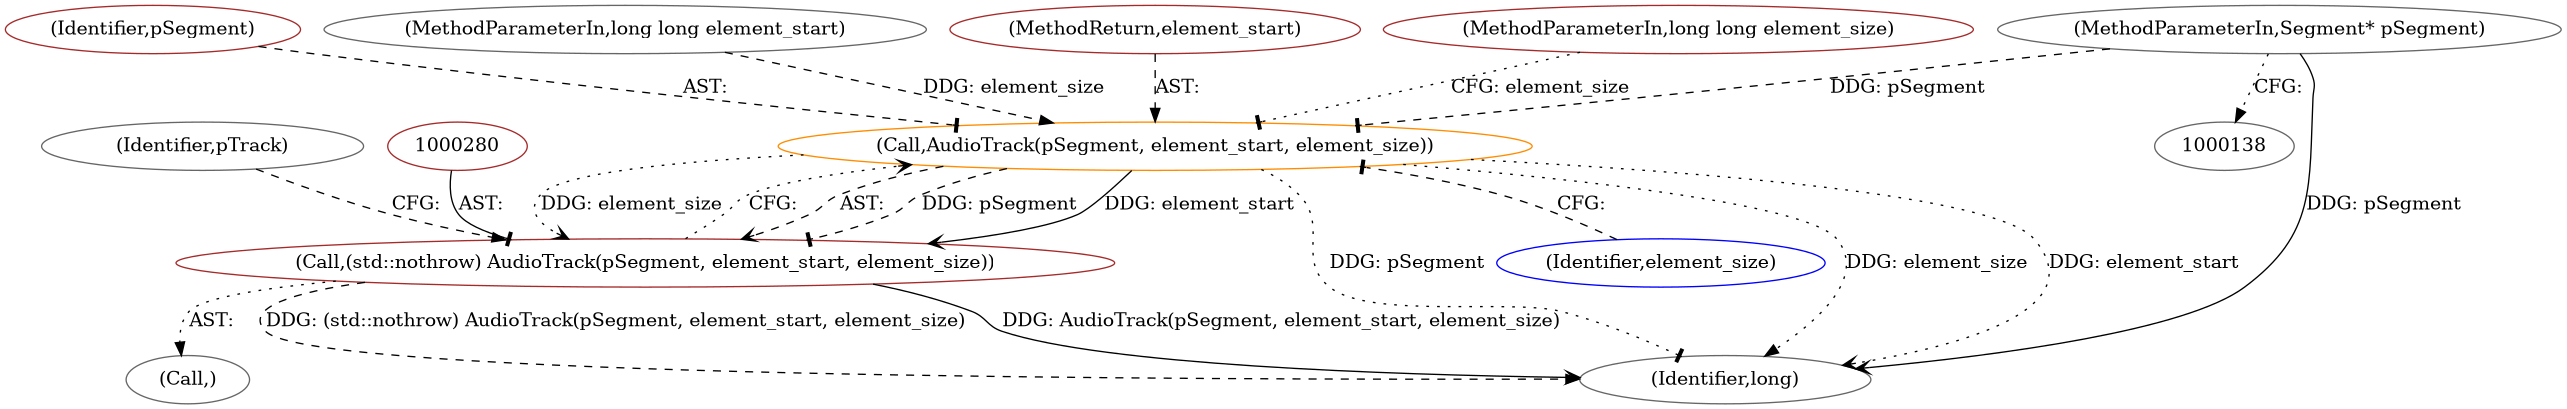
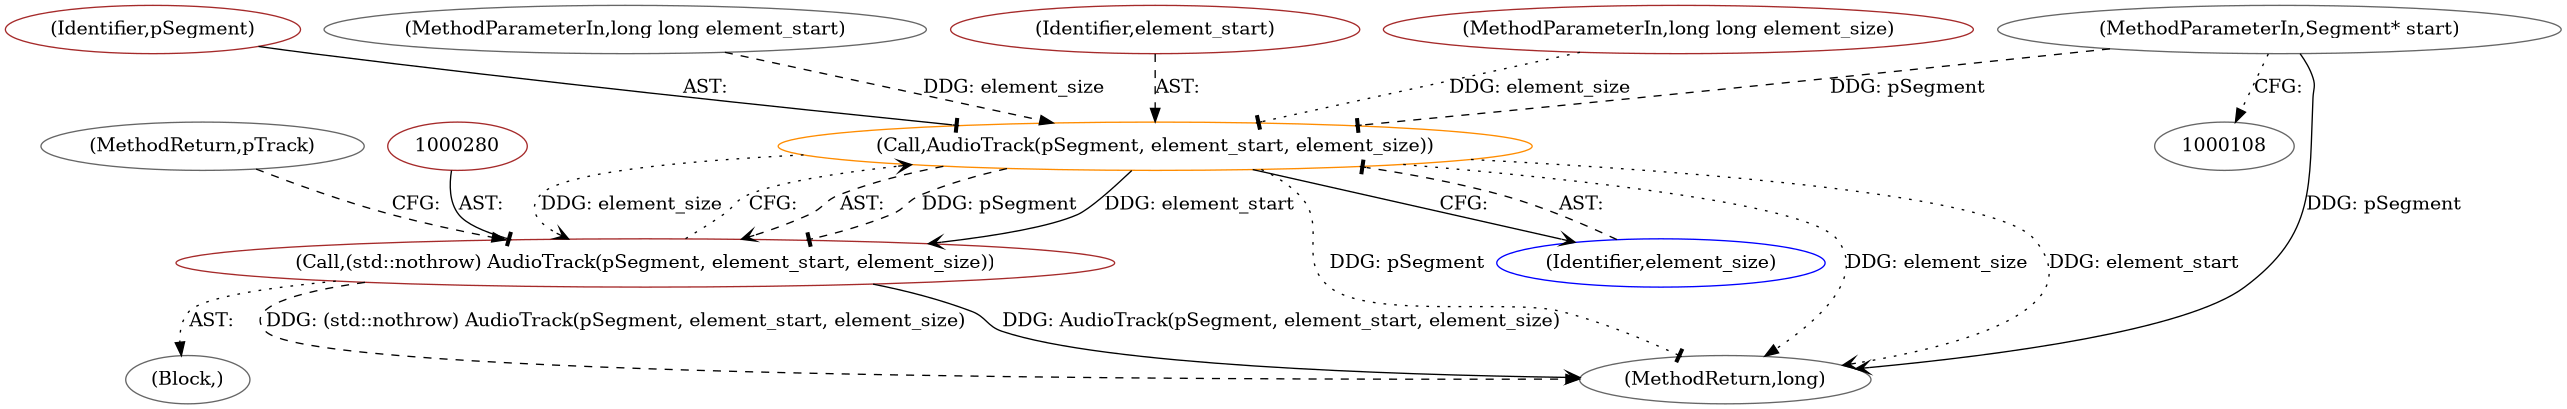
(1155, 30) -> (1155, 30)
(2279, 30) -> (2279, 30)
(605, 88) -> (605, 88)
(1540, 88) -> (1540, 88)
(203, 146) -> (203, 146)
(2224, 146) -> (2224, 146)
none -> (1407, 204)
(1585, 205) -> (1585, 205)
(188, 380) -> (188, 380)
(1725, 380) -> (1725, 380)
